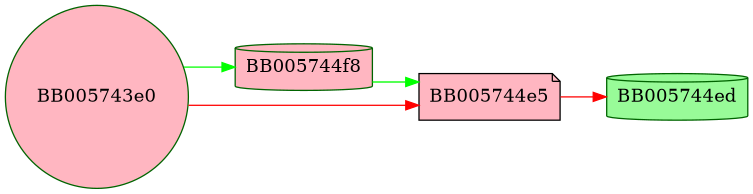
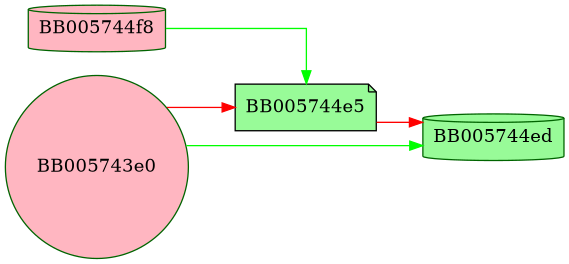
(203, 67) -> (298, 146)
(490, 97) -> (306, 107)
